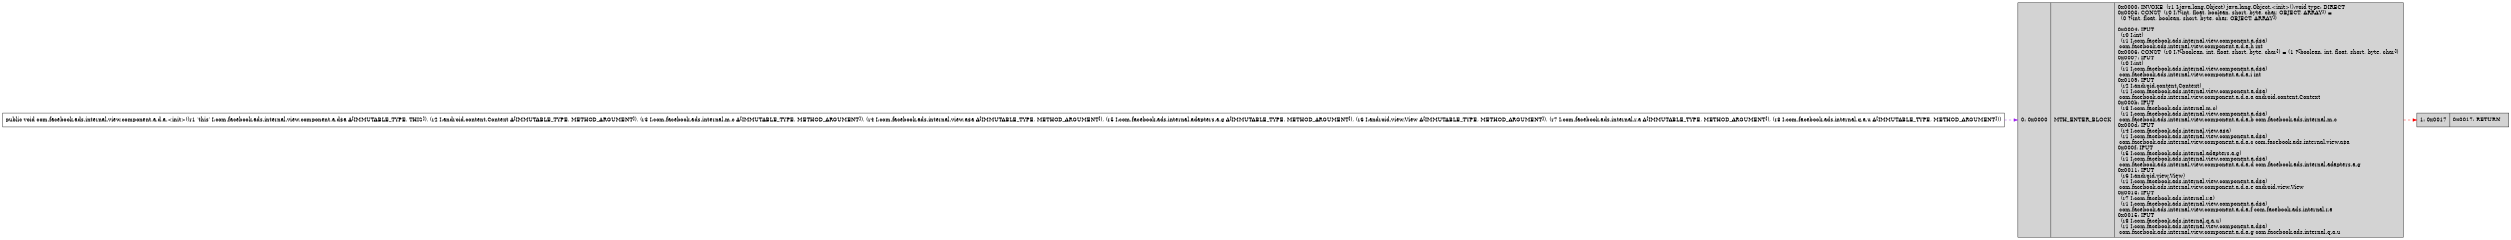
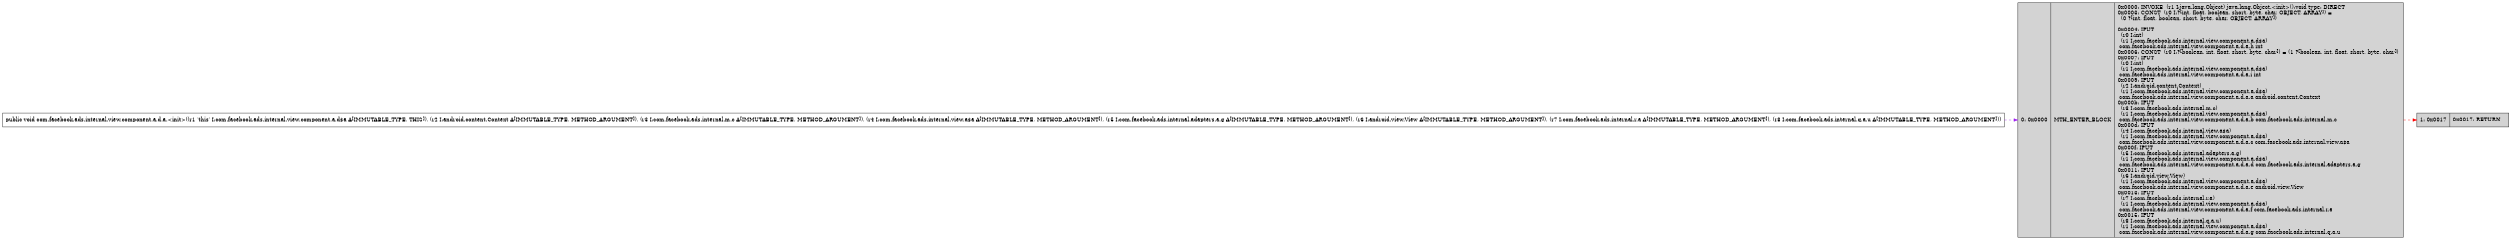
(2138, 80) -> (2138, 80)
